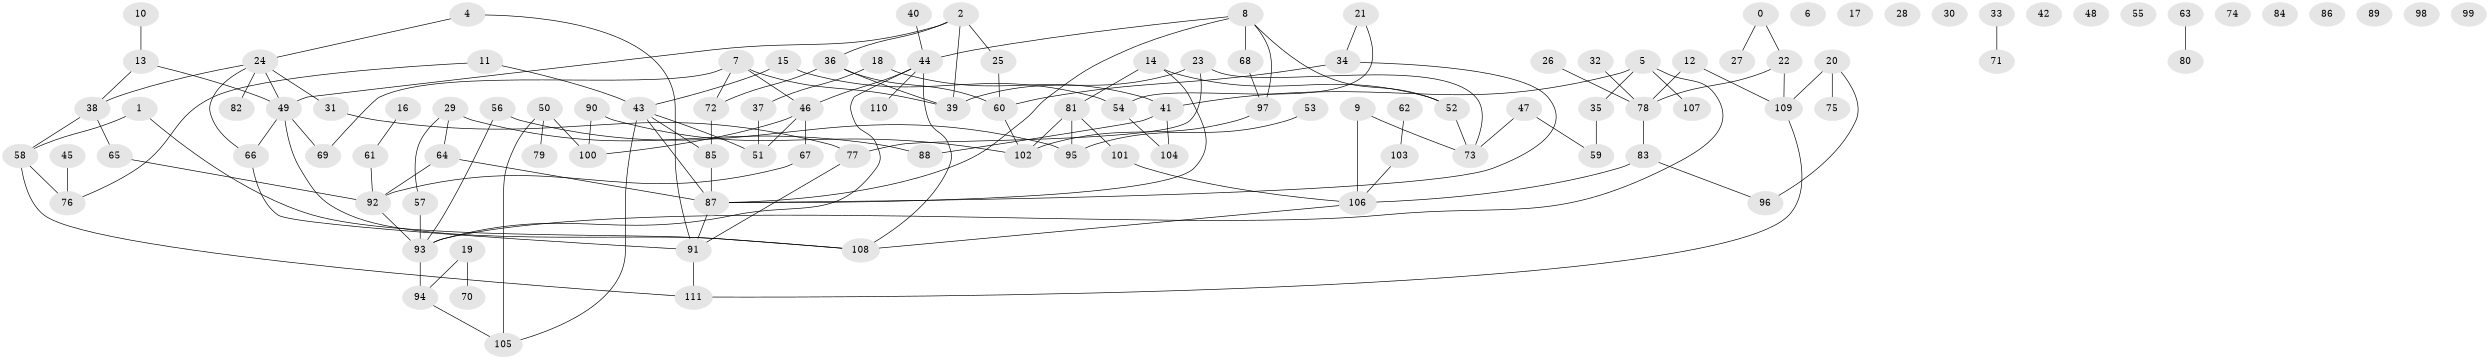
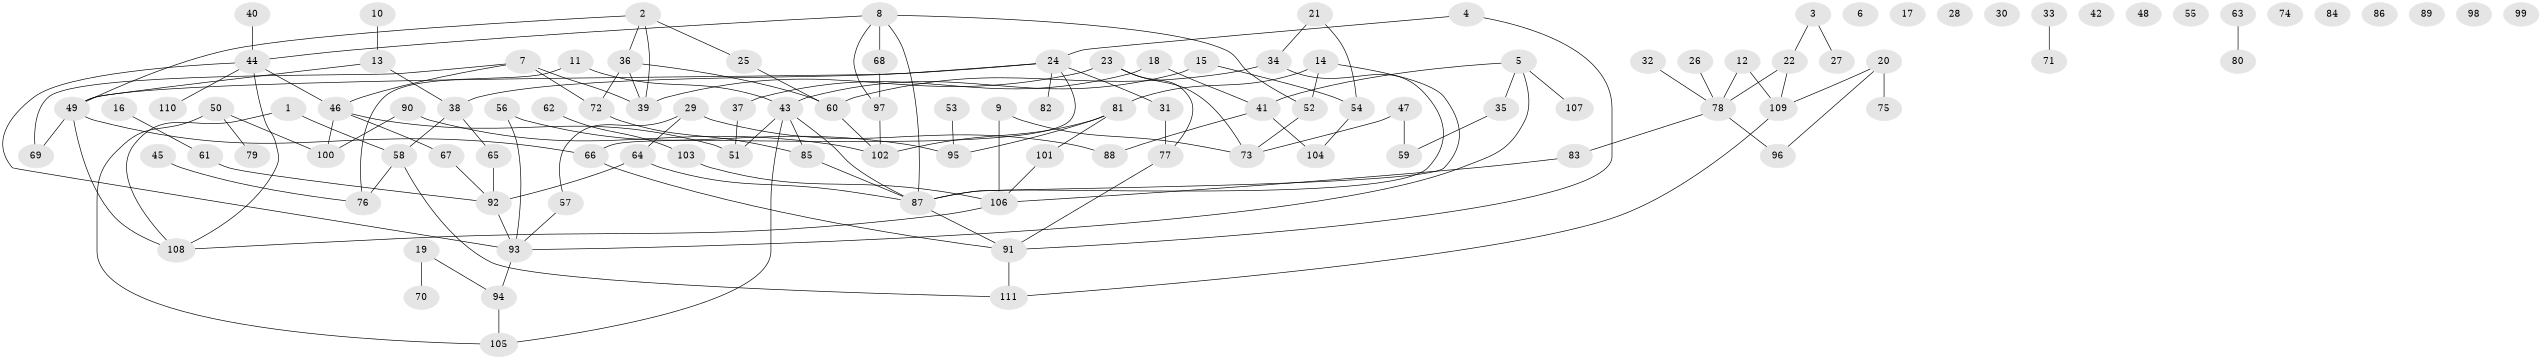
(1761, 14) -> (1813, 14)
(1705, 180) -> (1747, 132)
